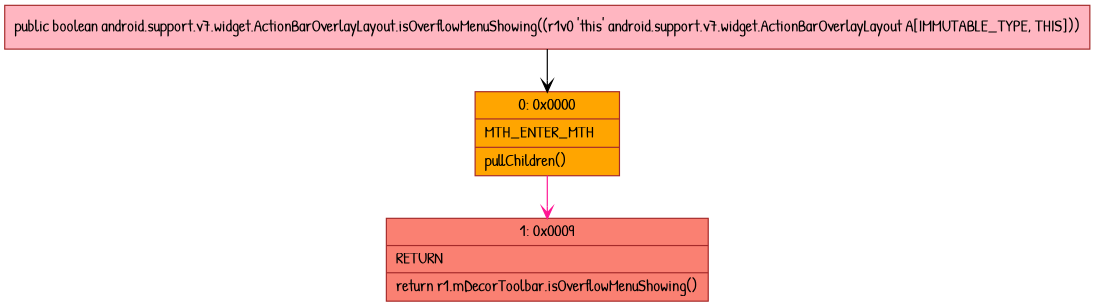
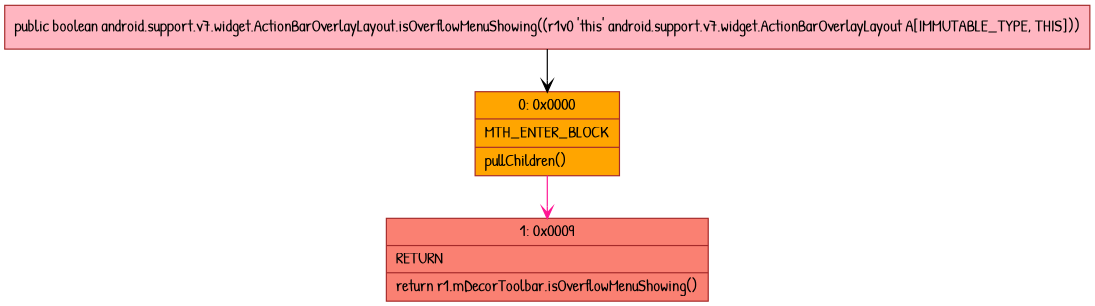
(540, 133) -> (547, 133)
